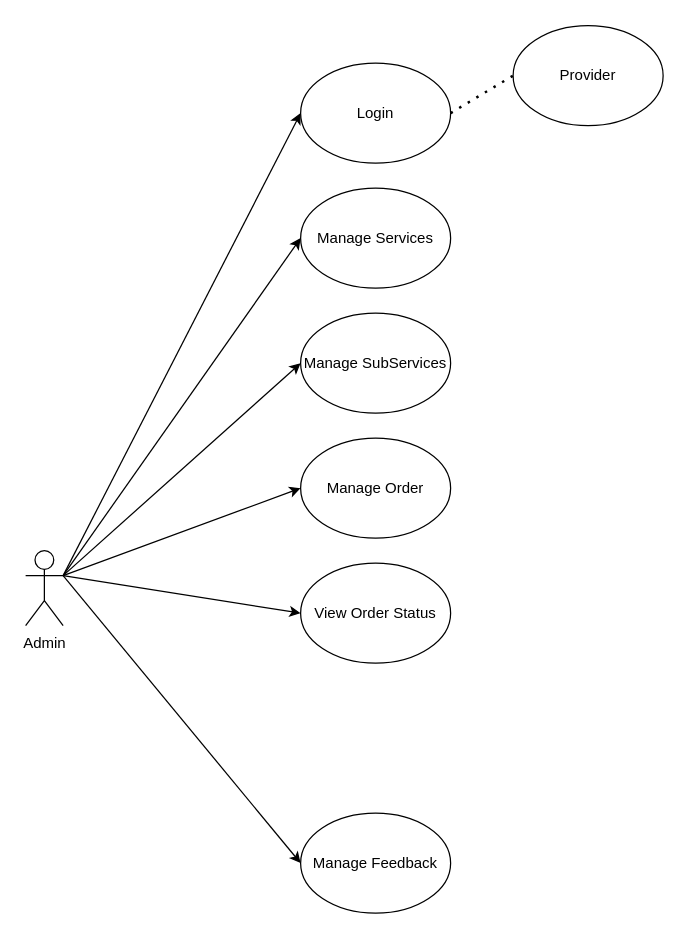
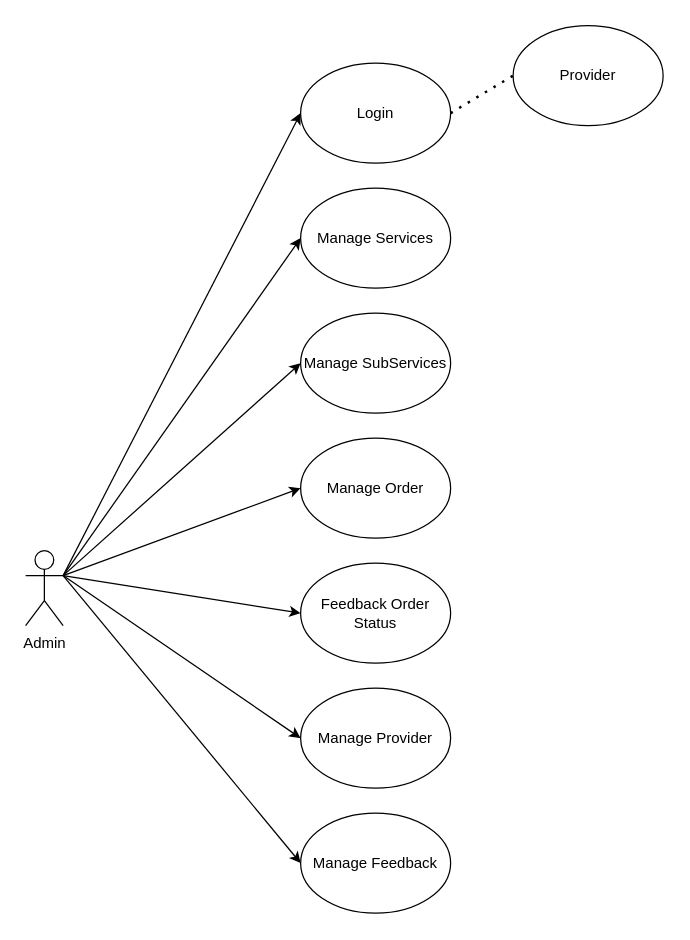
(376, 613) -> (376, 613)
none -> (183, 658)
none -> (376, 738)
